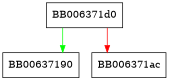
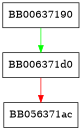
(63, 37) -> (41, 37)
(129, 65) -> (41, 115)
